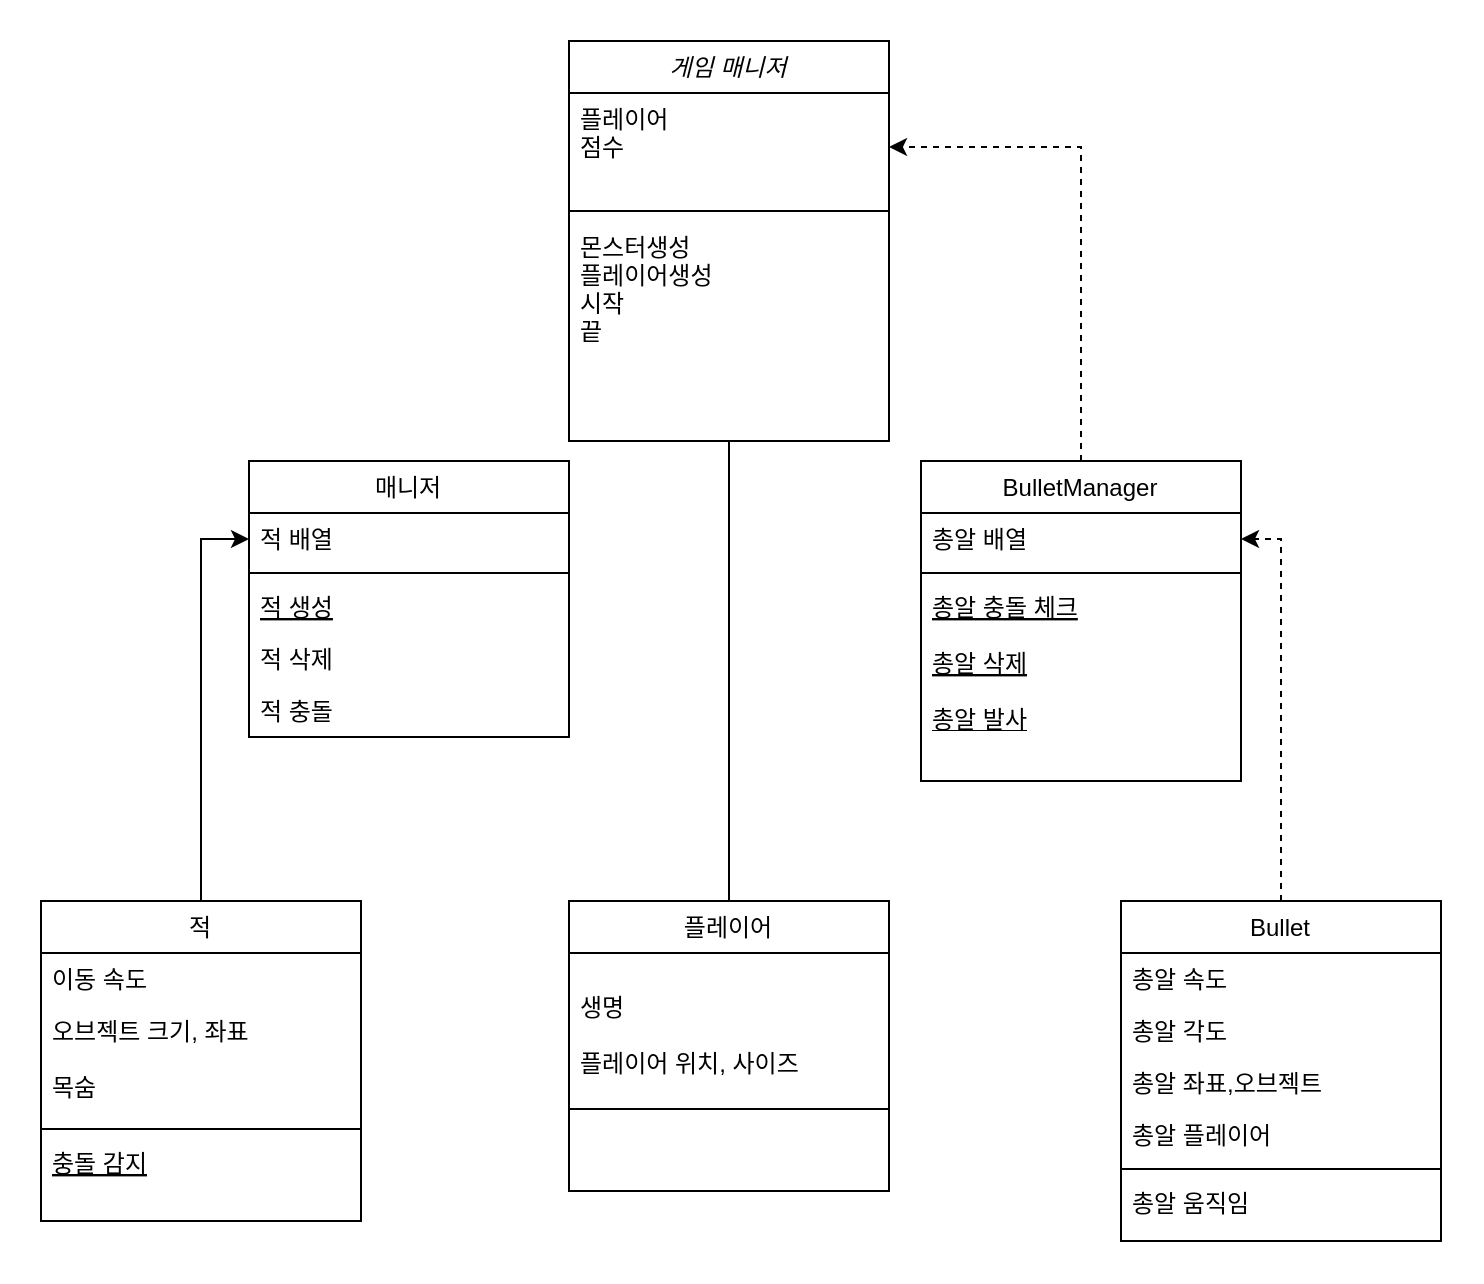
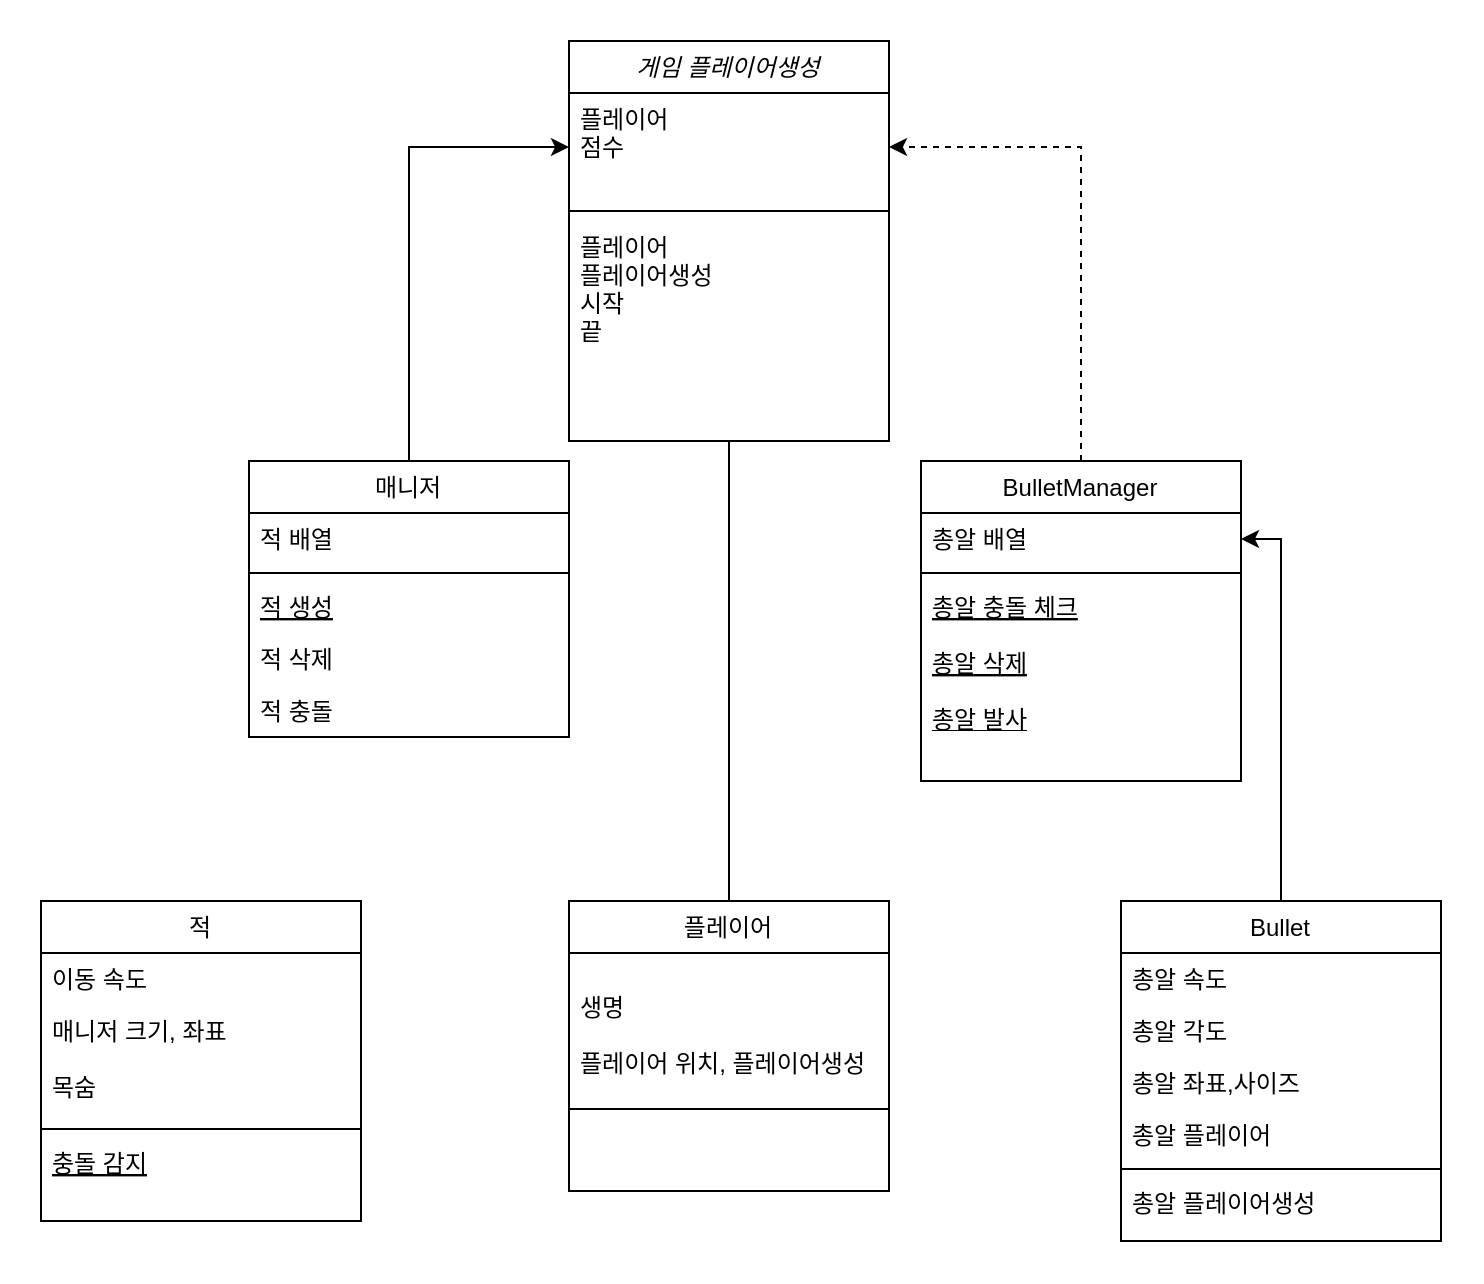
(728, 68) -> (728, 68)
none -> (409, 231)
(640, 248) -> (628, 248)
(201, 703) -> none
(1281, 707) -> (1281, 707)
(604, 1008) -> (604, 1008)
(159, 1032) -> (147, 1032)
(1235, 1084) -> (1223, 1084)
(1196, 1204) -> (1232, 1204)
